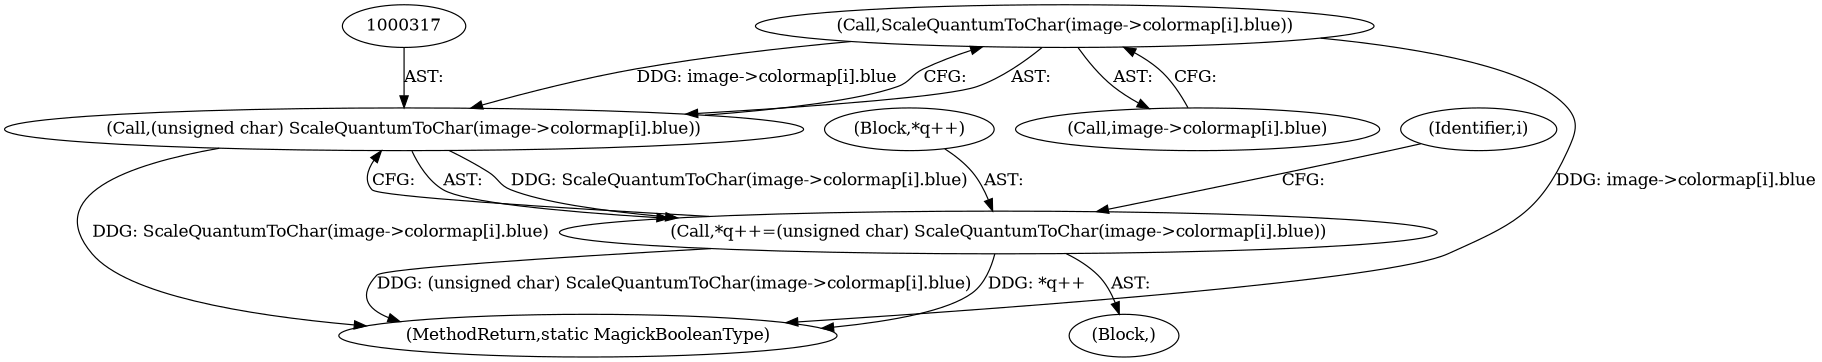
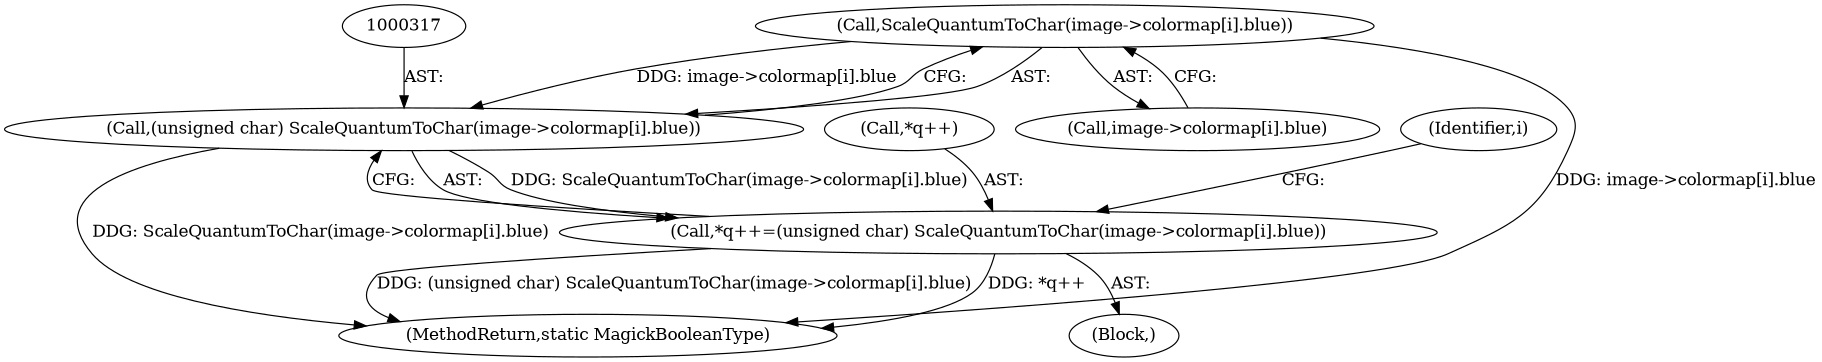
(909, 129) -> (909, 129)
